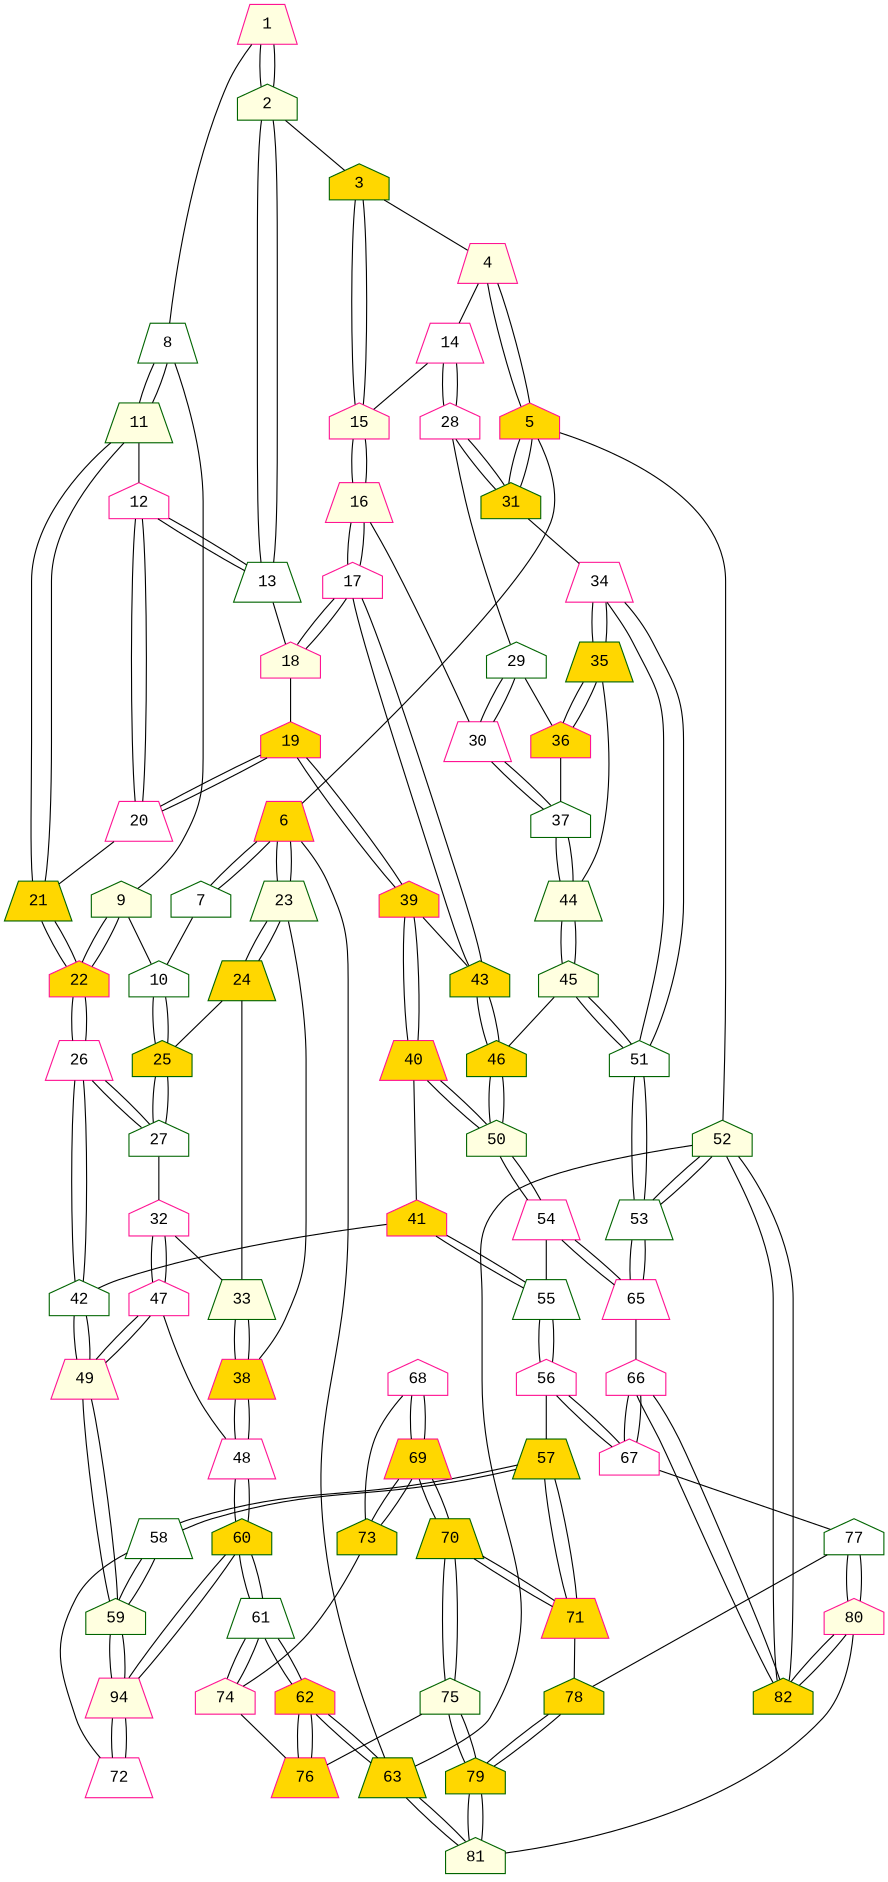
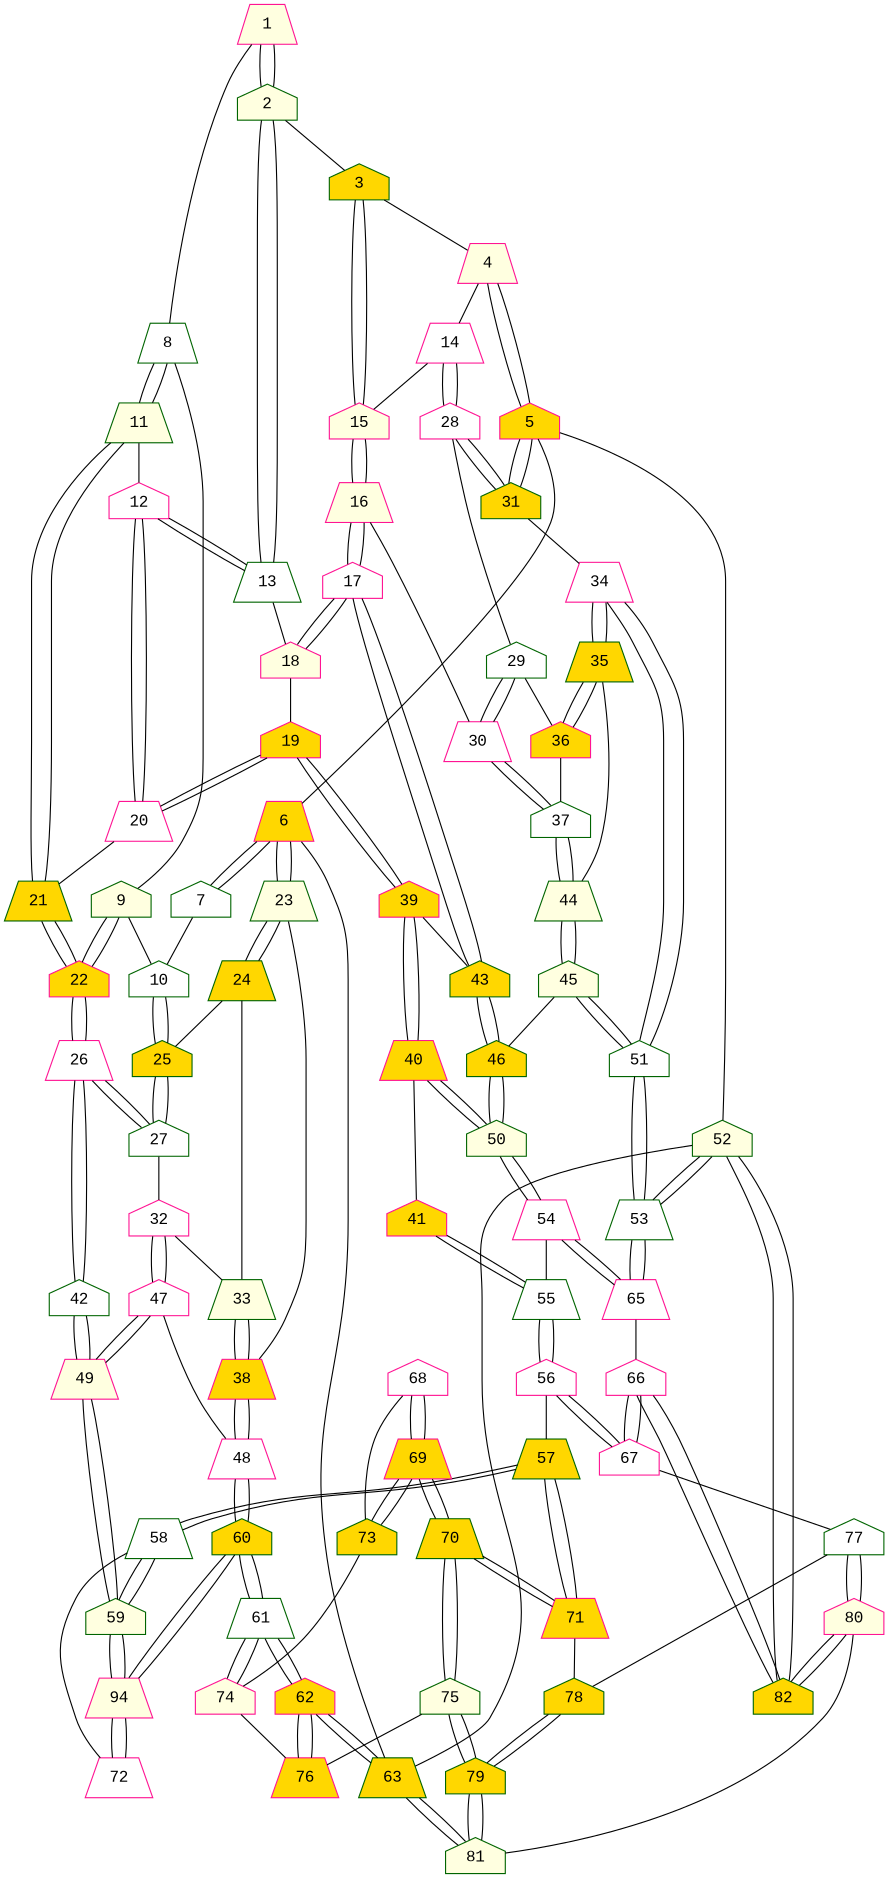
(233, 1250) -> none
